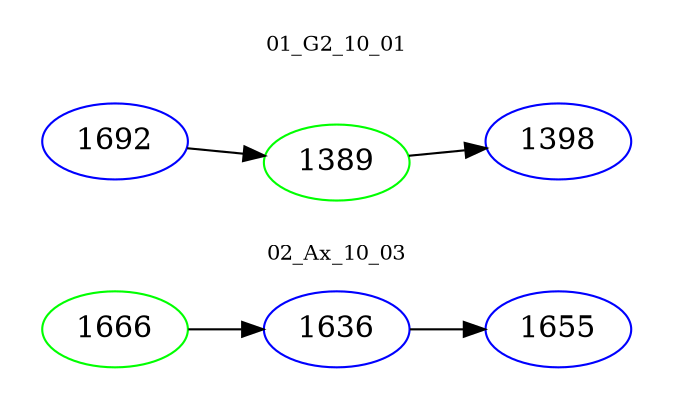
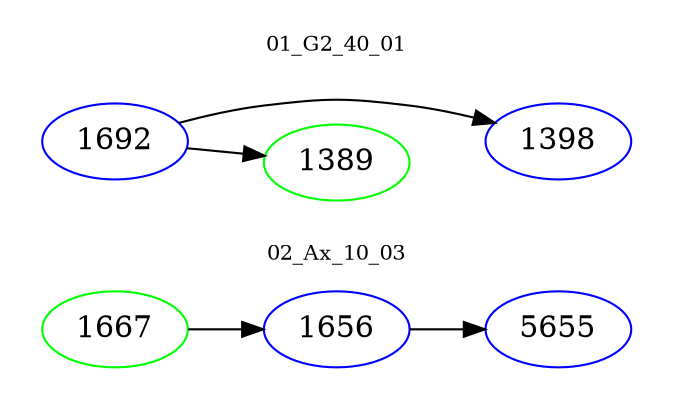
(337, 45) -> (337, 45)
(437, 153) -> (326, 100)
(115, 329) -> (115, 329)
(337, 329) -> (337, 329)
(558, 329) -> (558, 329)
